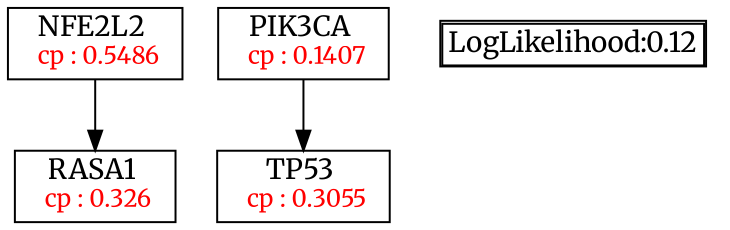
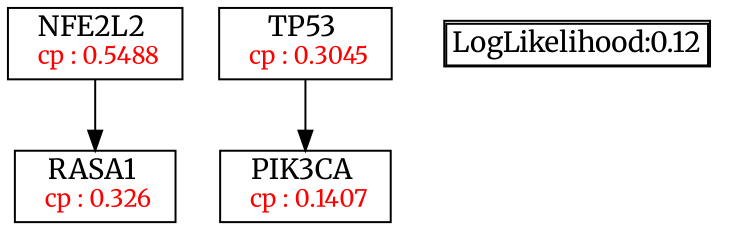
(99, 57) -> (99, 57)
(303, 105) -> (305, 105)
(307, 200) -> (309, 57)
